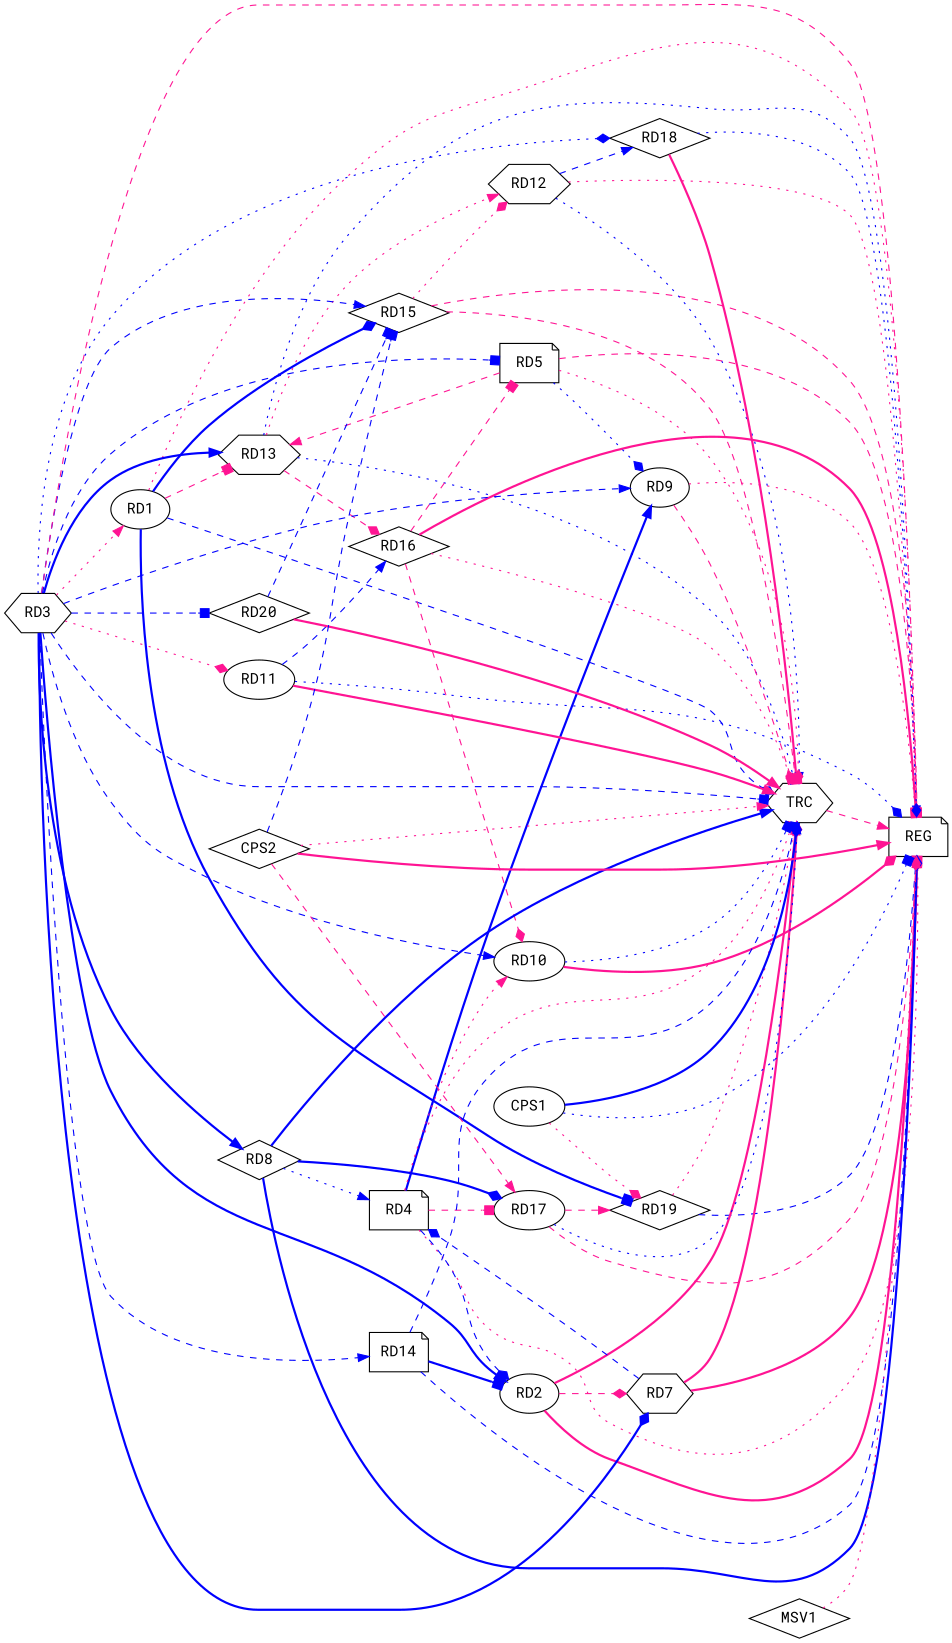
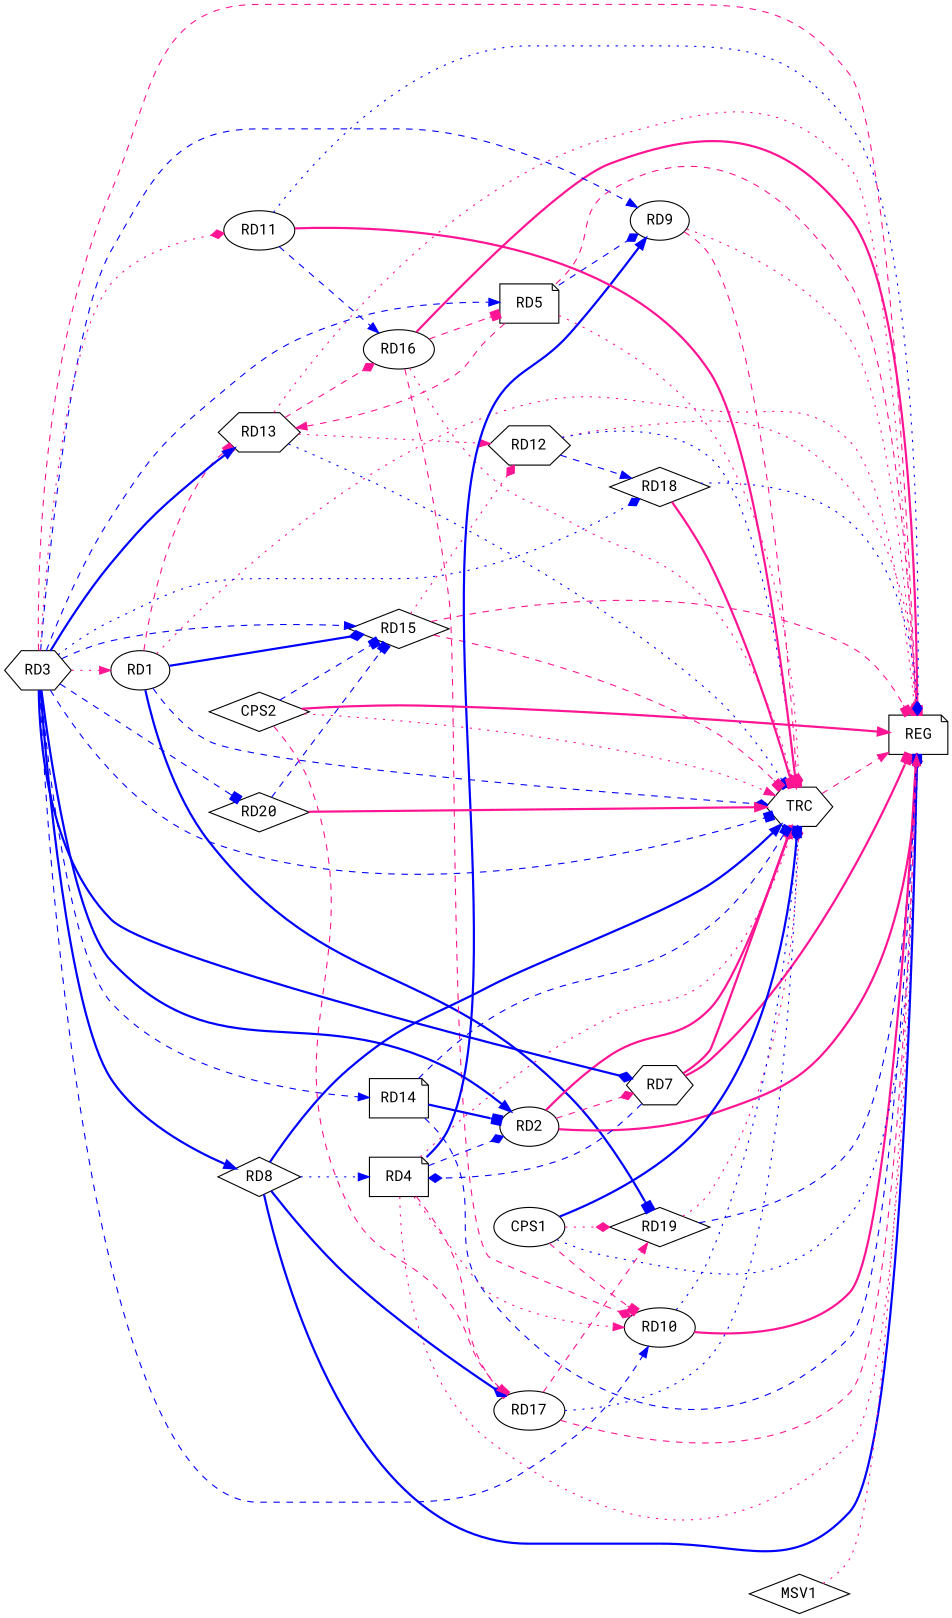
(809, 111) -> (786, 121)
(215, 395) -> (211, 401)
(594, 421) -> (593, 263)
(399, 546) -> (399, 349)
none -> (588, 1275)
